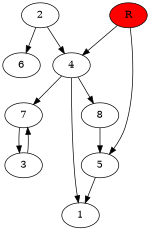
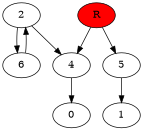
none -> (26, 44)
(24, 115) -> (72, 115)
(100, 115) -> none
(72, 137) -> none
(24, 165) -> none
